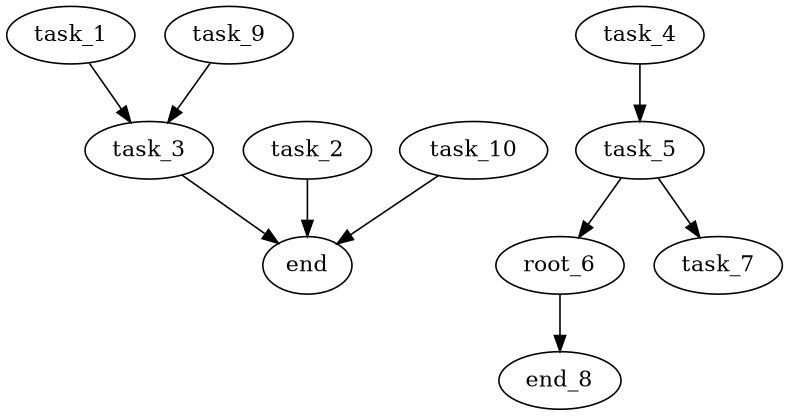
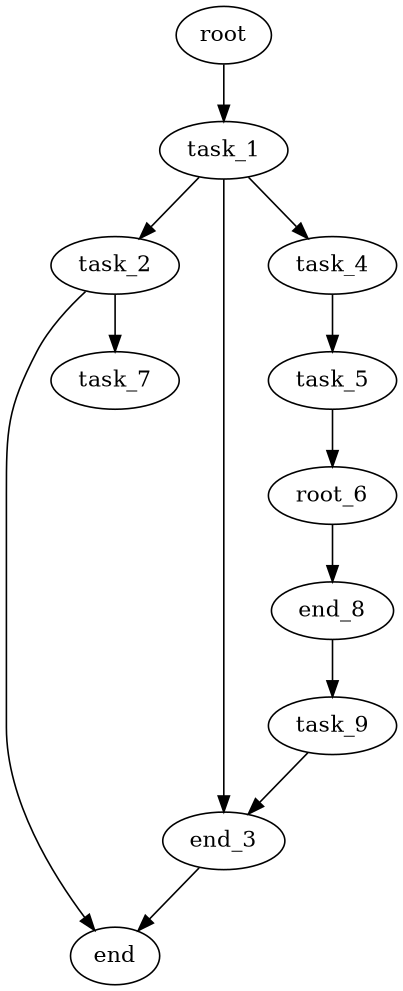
none -> (224, 35)
(149, 150) -> (224, 841)
(474, 150) -> none
(675, 201) -> (115, 315)
none -> (175, 202)
none -> (272, 202)
none -> (333, 660)
